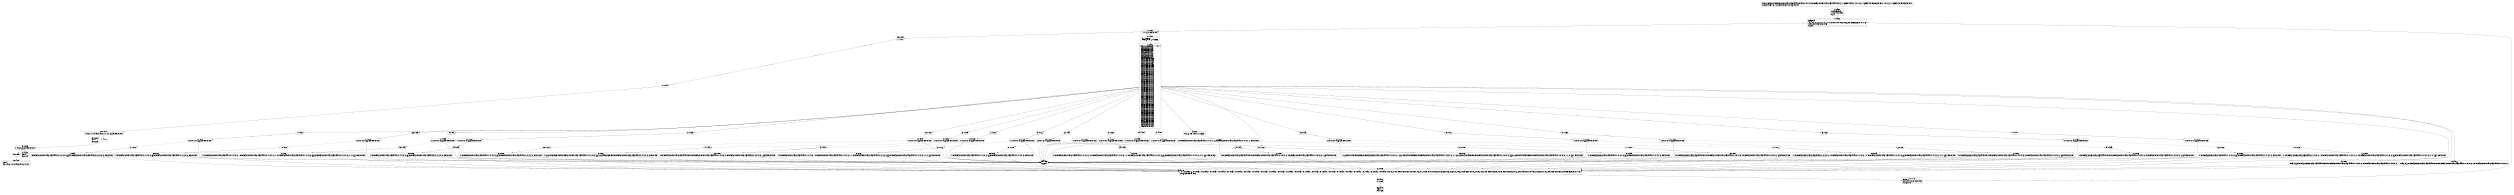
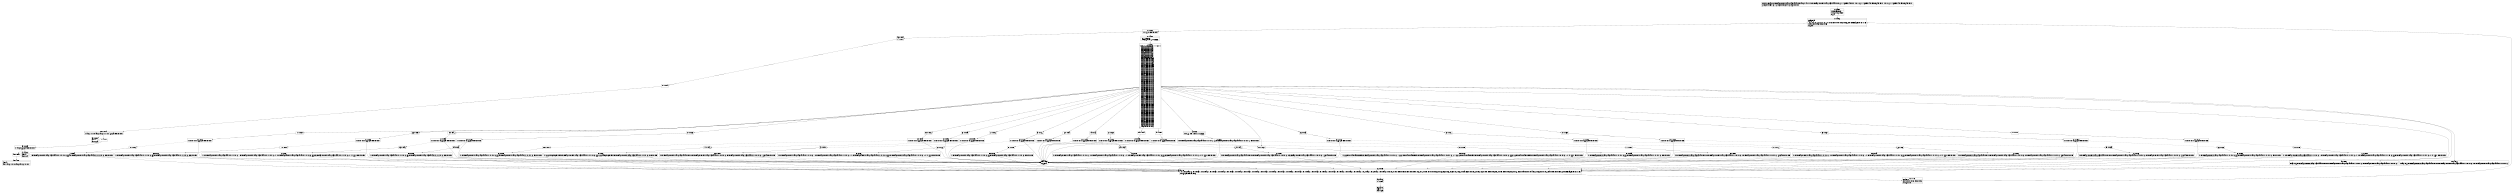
none -> (1093, 133)
